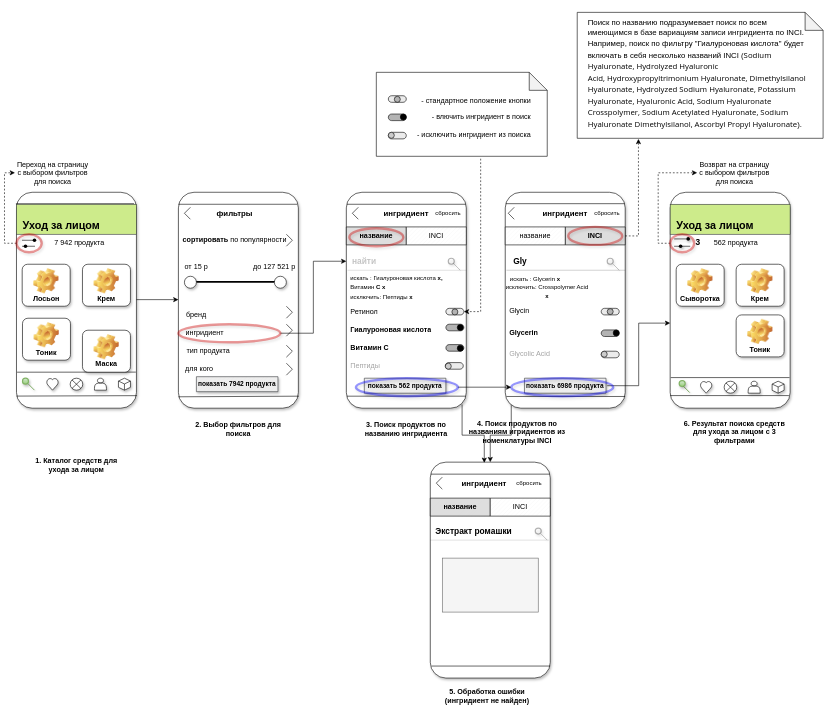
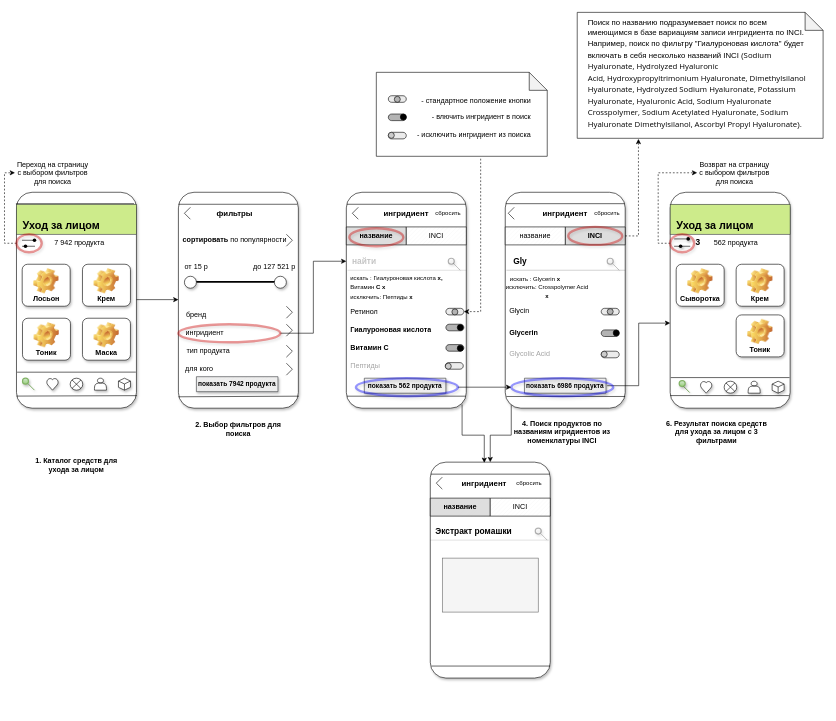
(107, 351) -> (107, 339)
(407, 429) -> none
(518, 432) -> (563, 432)
(735, 432) -> (717, 432)
(488, 696) -> none
